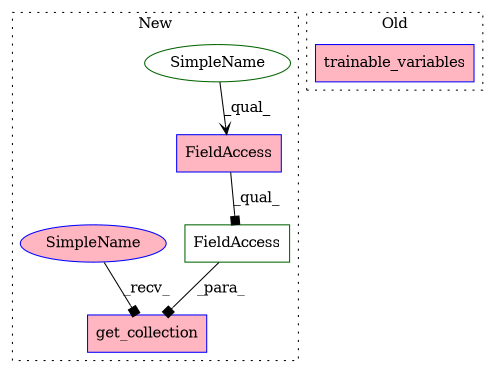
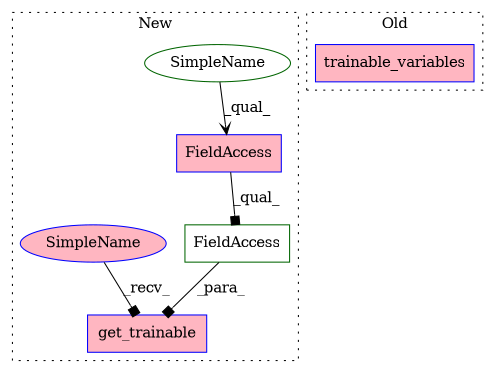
(147, 334) -> (147, 334)
